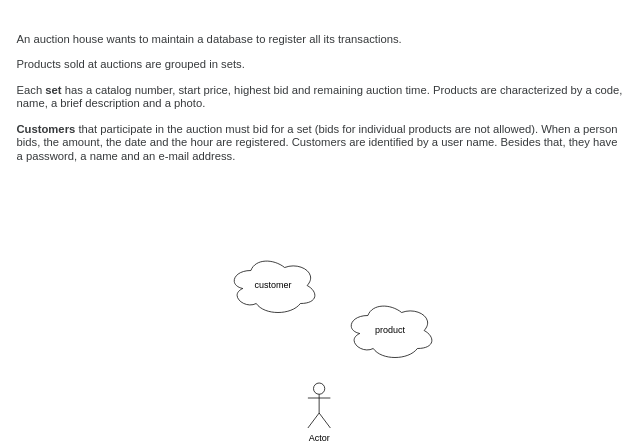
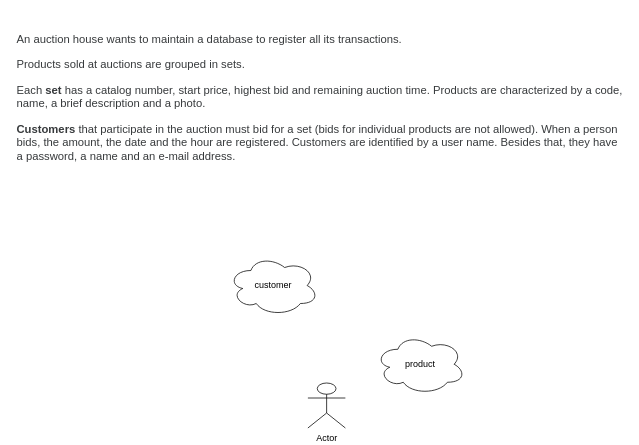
(390, 330) -> (420, 364)
(319, 405) -> (327, 405)
